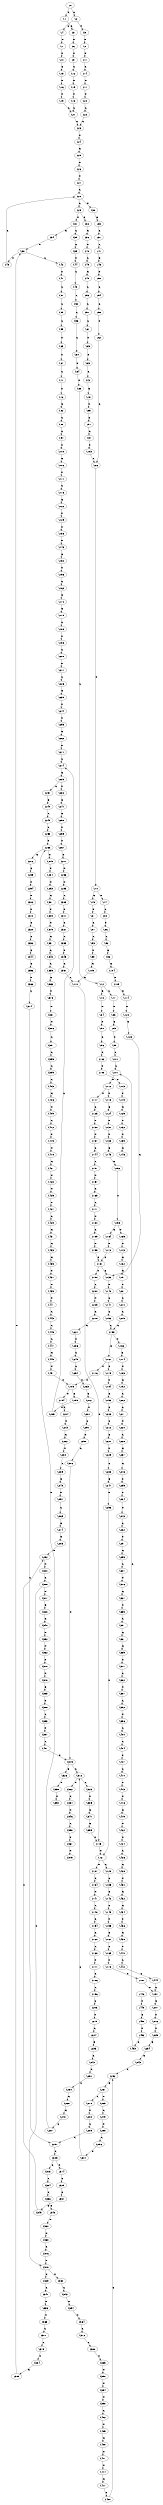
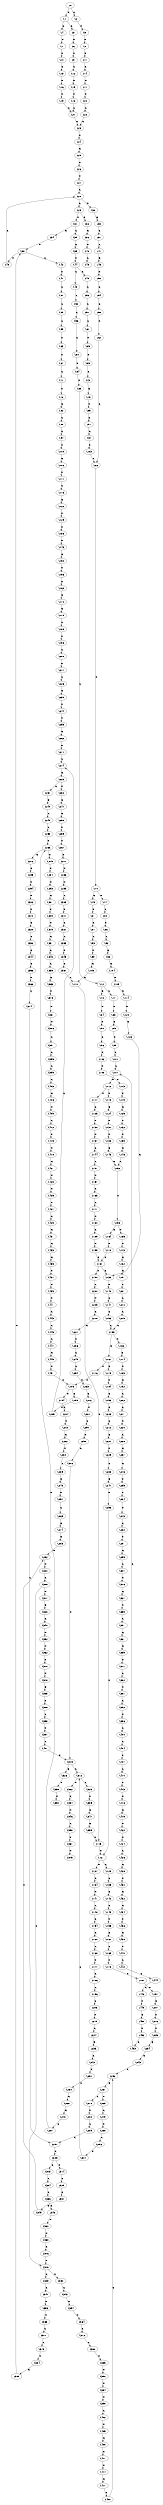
(68, 24) -> (63, 25)
(87, 271) -> (81, 271)
none -> (120, 1161)
(155, 1987) -> (145, 1986)
